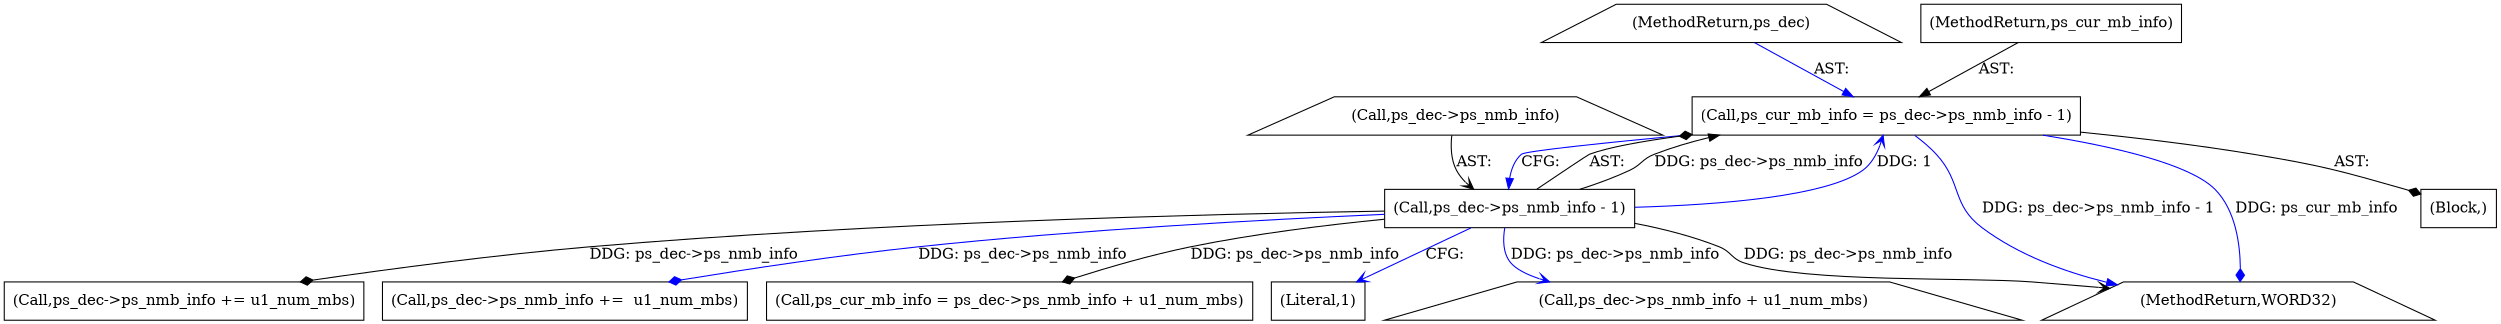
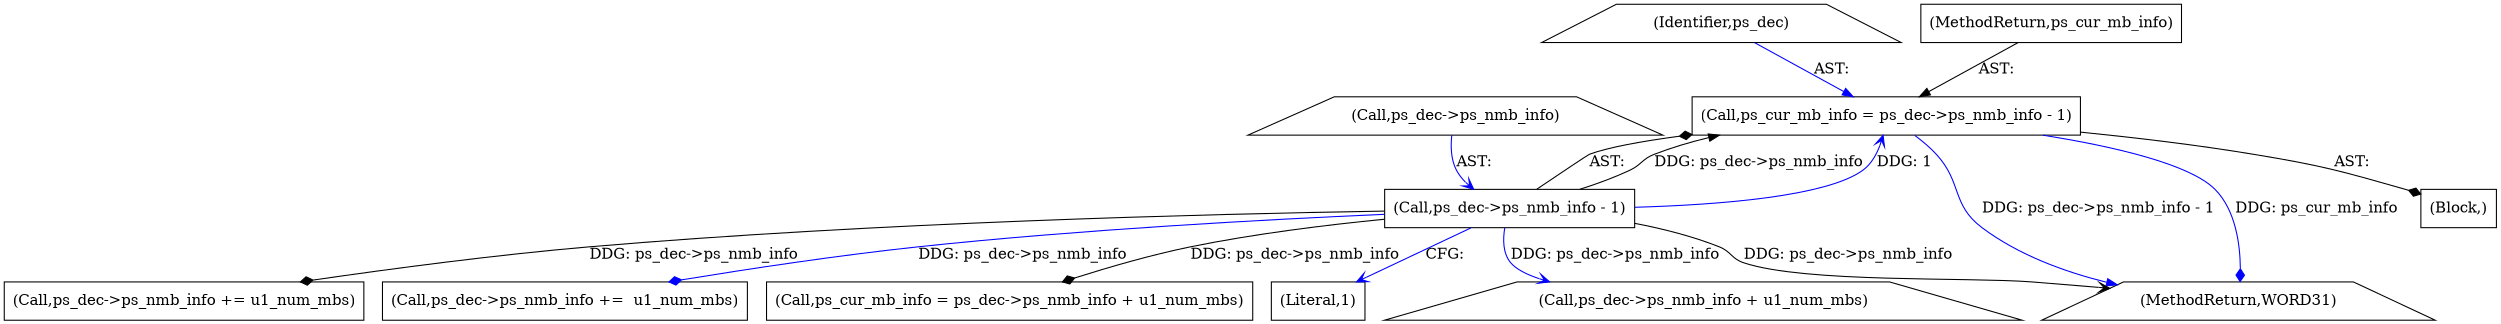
(1721, 23) -> (1721, 23)
(1593, 144) -> none
(1453, 160) -> (1453, 160)
(2238, 301) -> (2238, 301)
